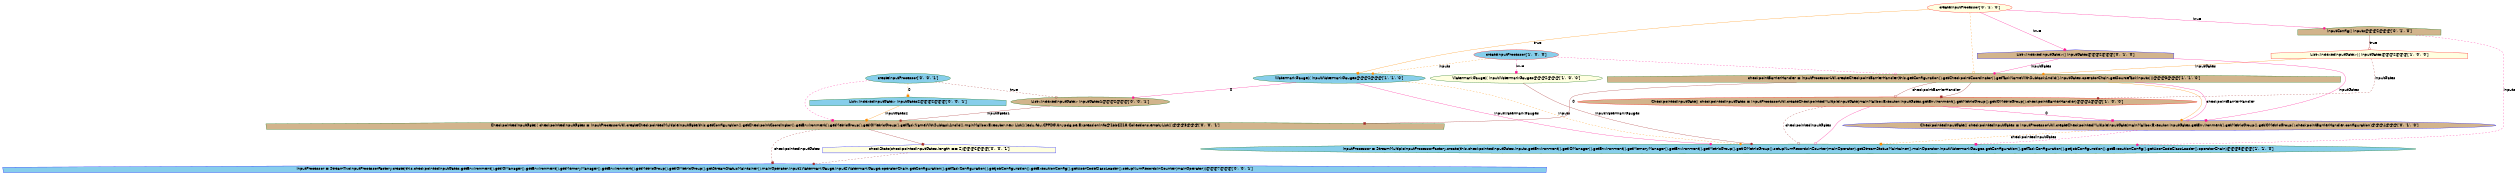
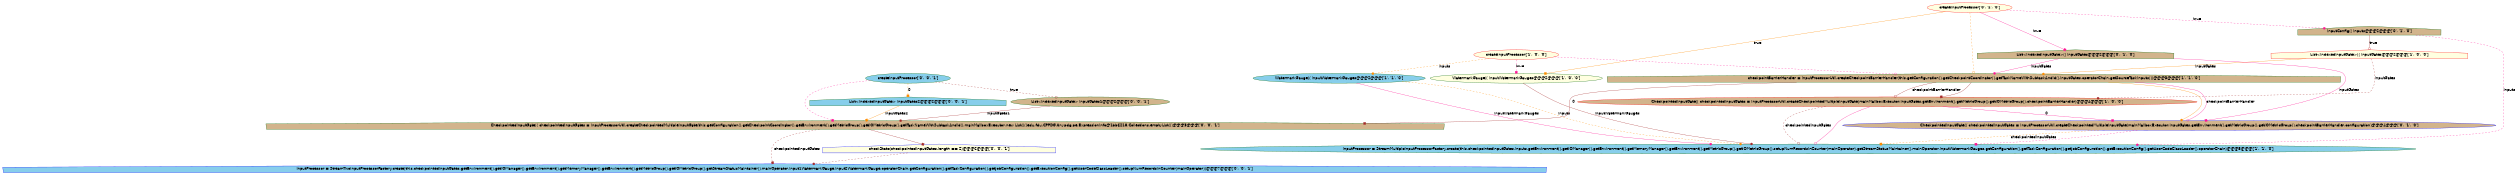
(2165, 19) -> (2165, 19)
(1644, 29) -> (1746, 42)
(1516, 55) -> (1516, 55)
(2076, 55) -> (2076, 55)
(1215, 90) -> none
